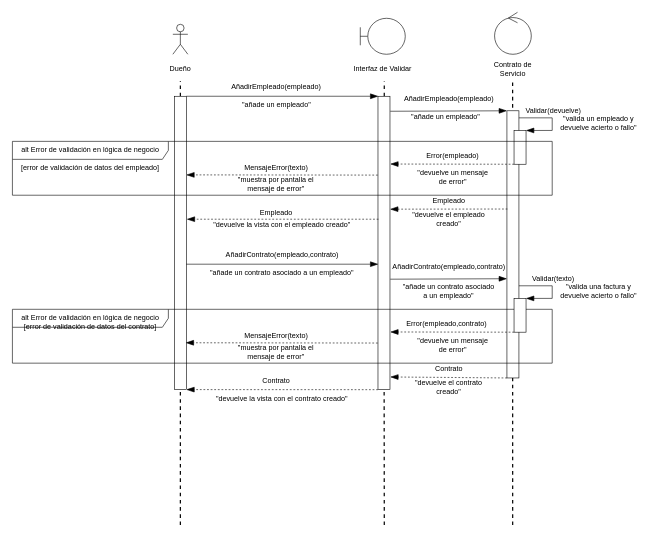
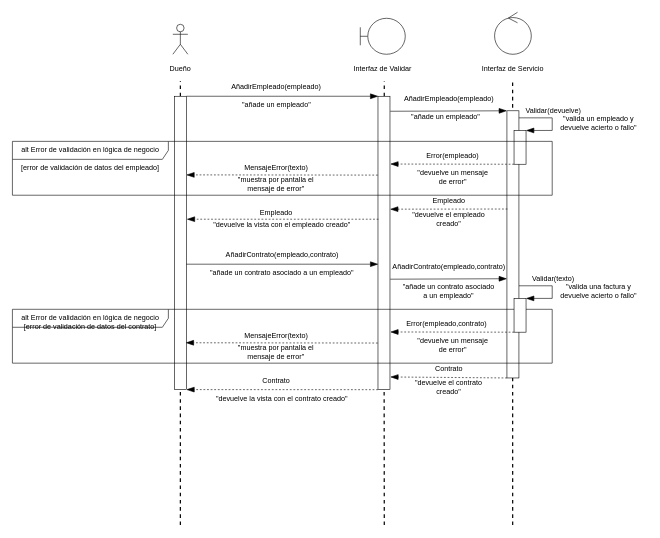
(513, 69) -> (513, 69)
